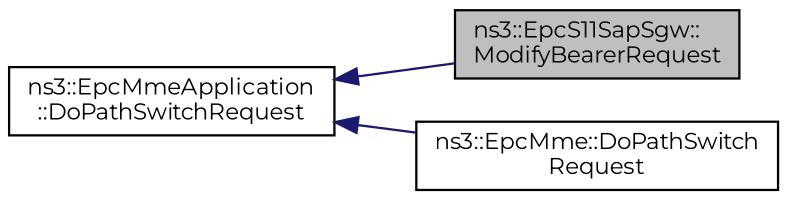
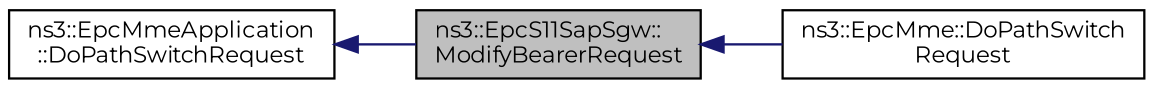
(387, 129) -> (753, 44)
